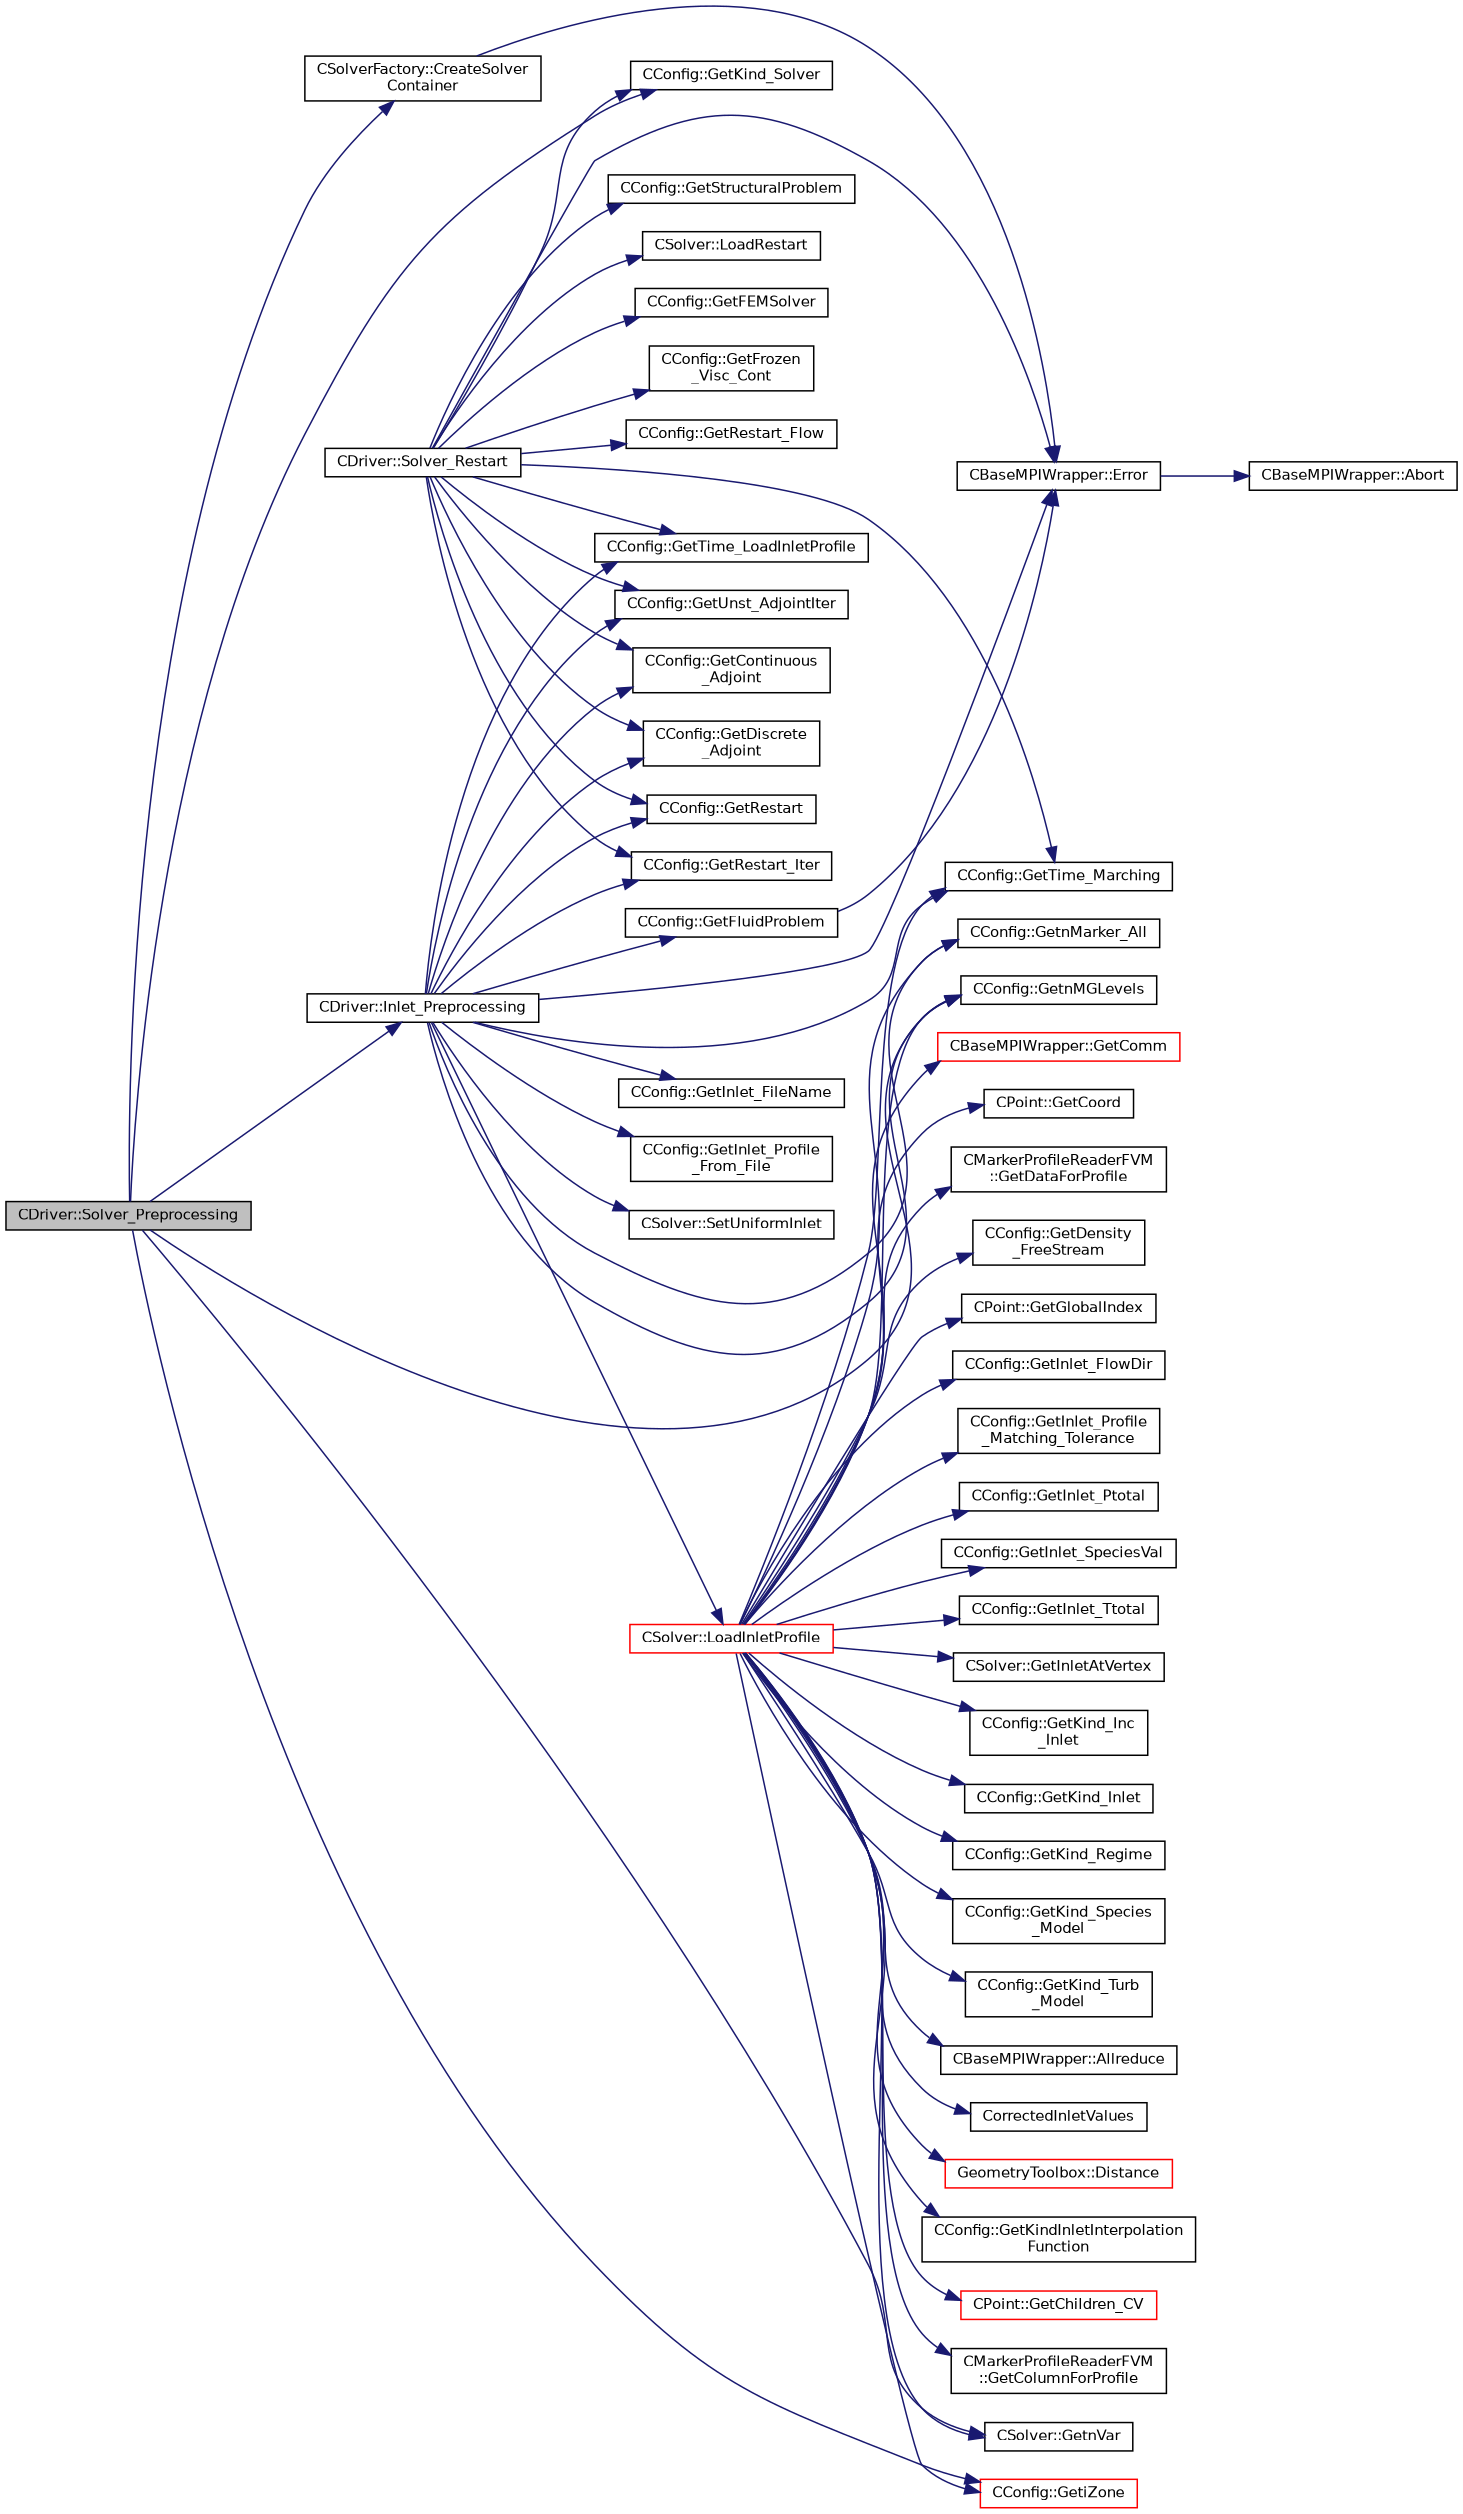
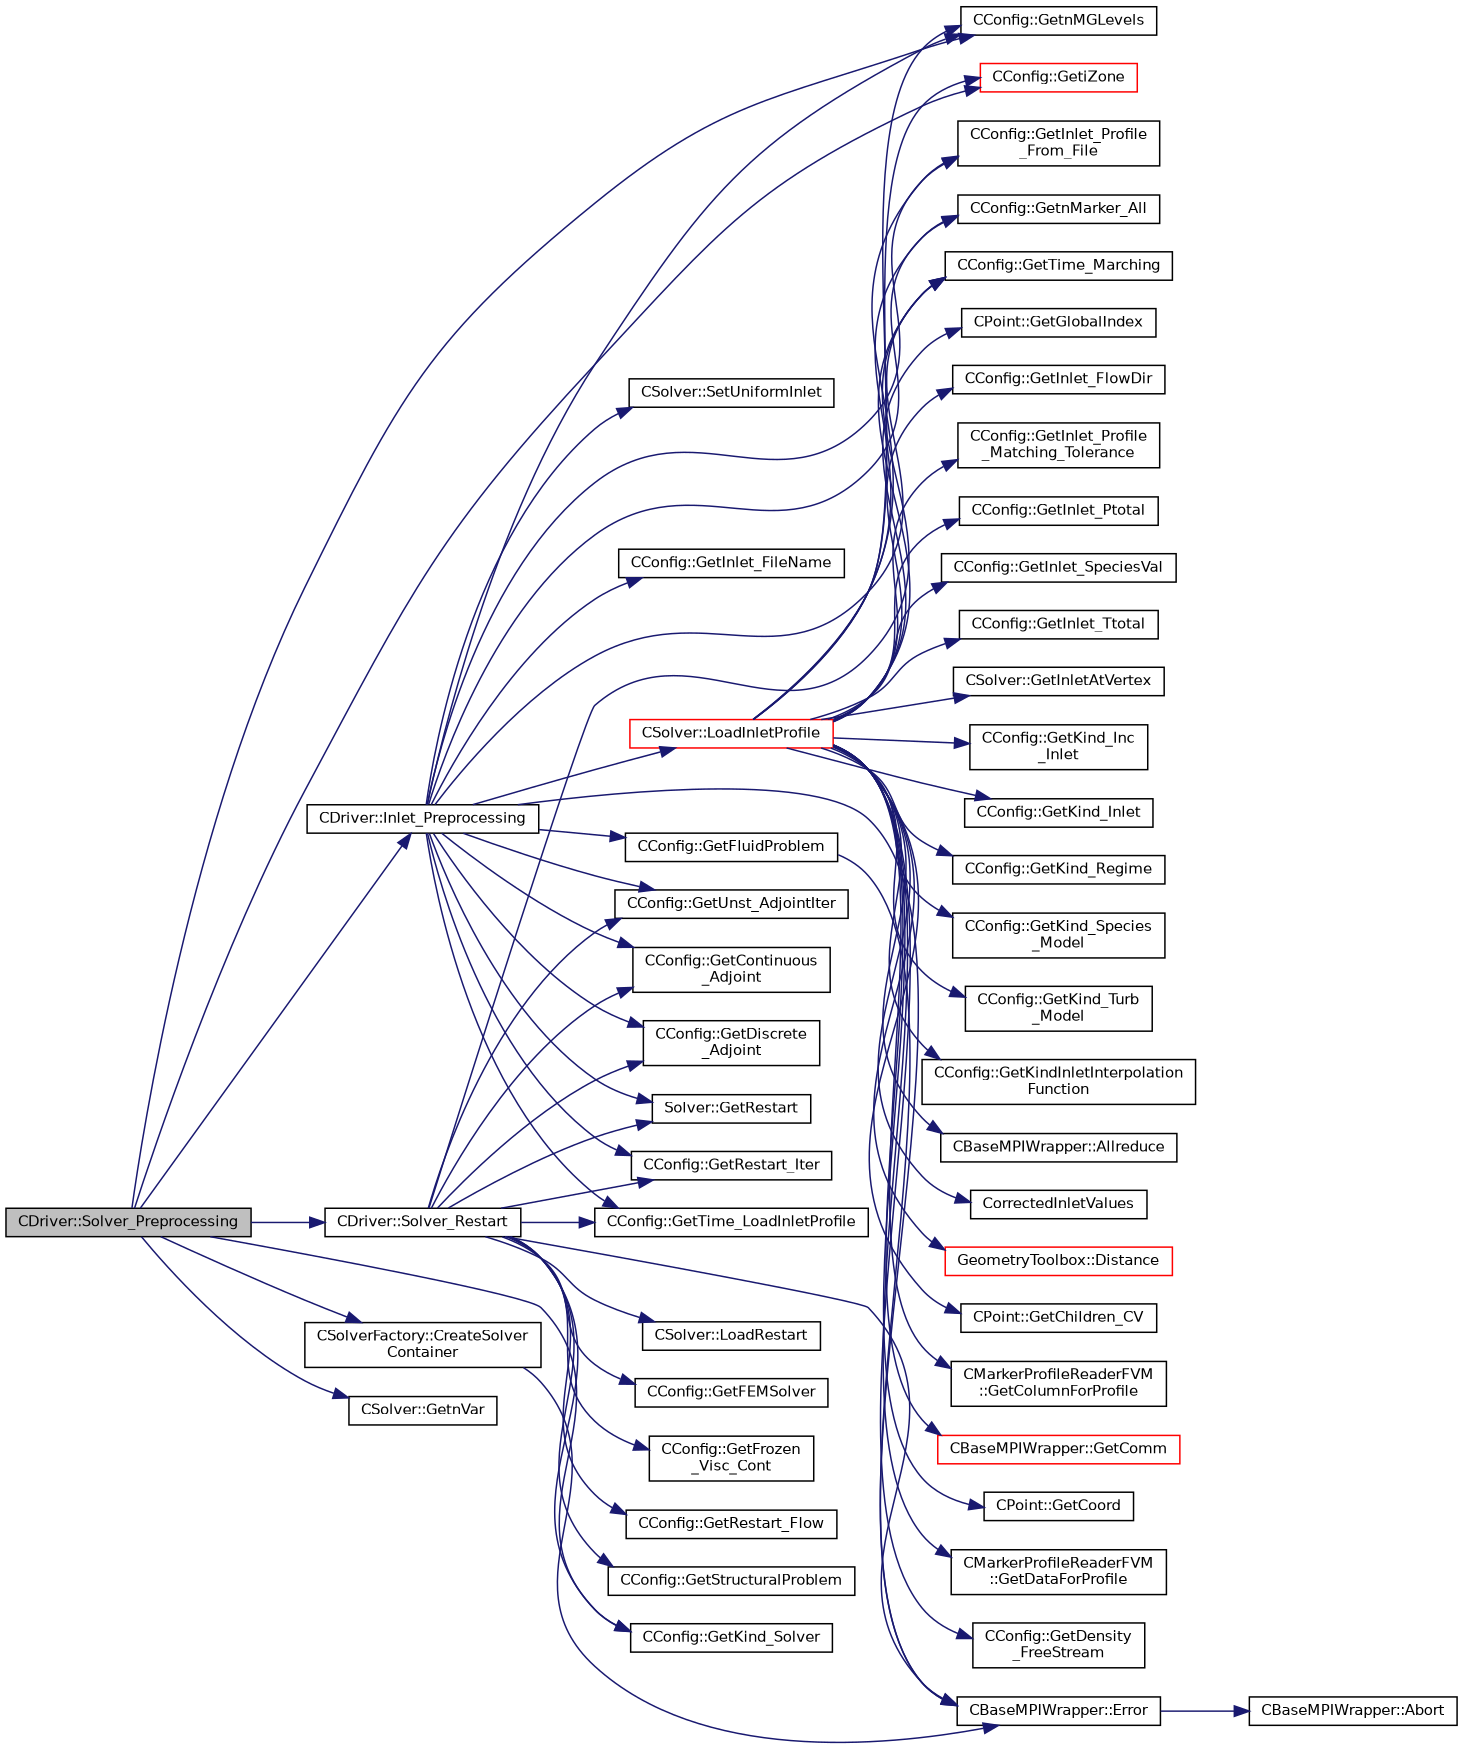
(732, 809) -> (732, 1109)
none -> (280, 1222)
(882, 2257) -> (873, 297)
(1059, 2305) -> (1059, 1318)
